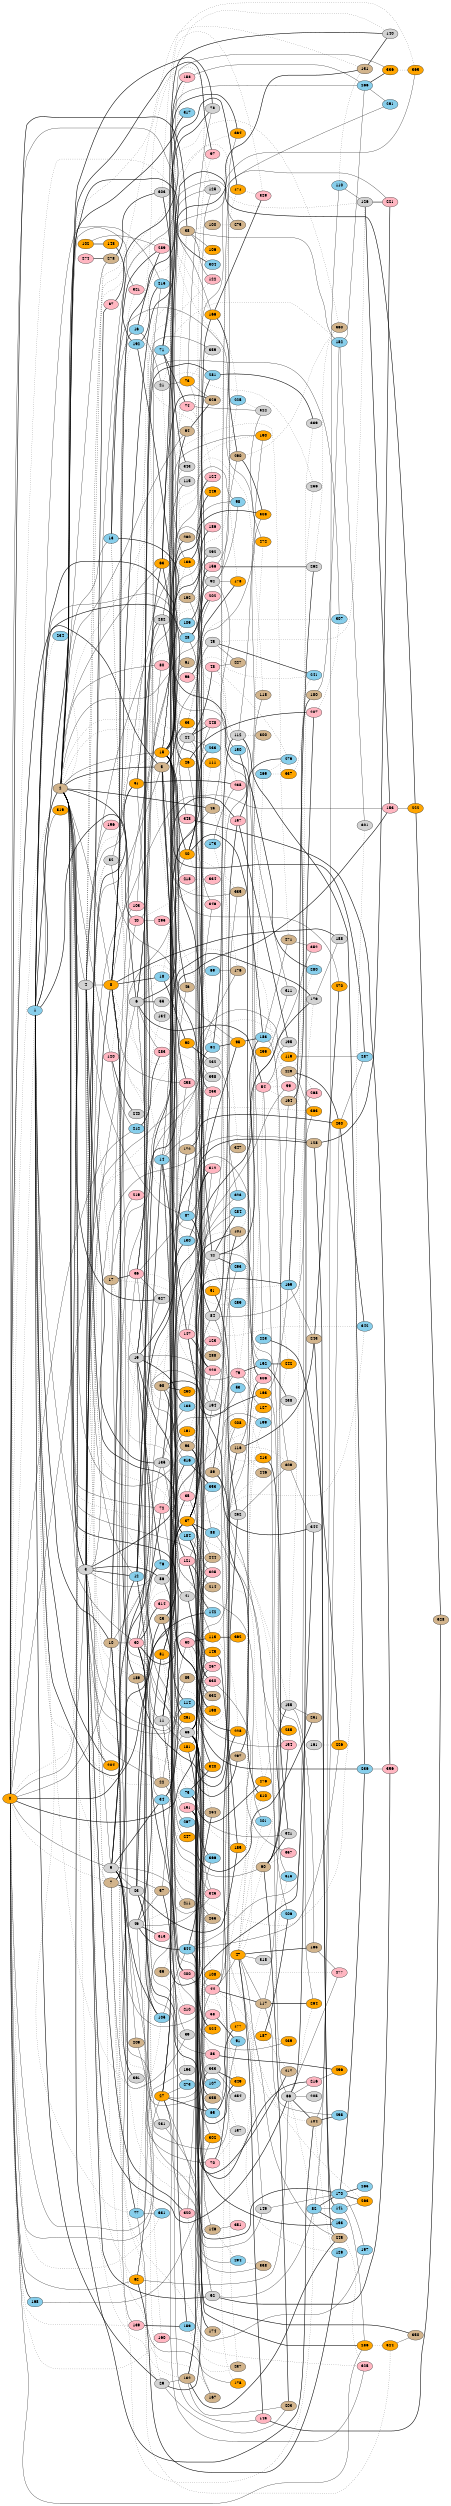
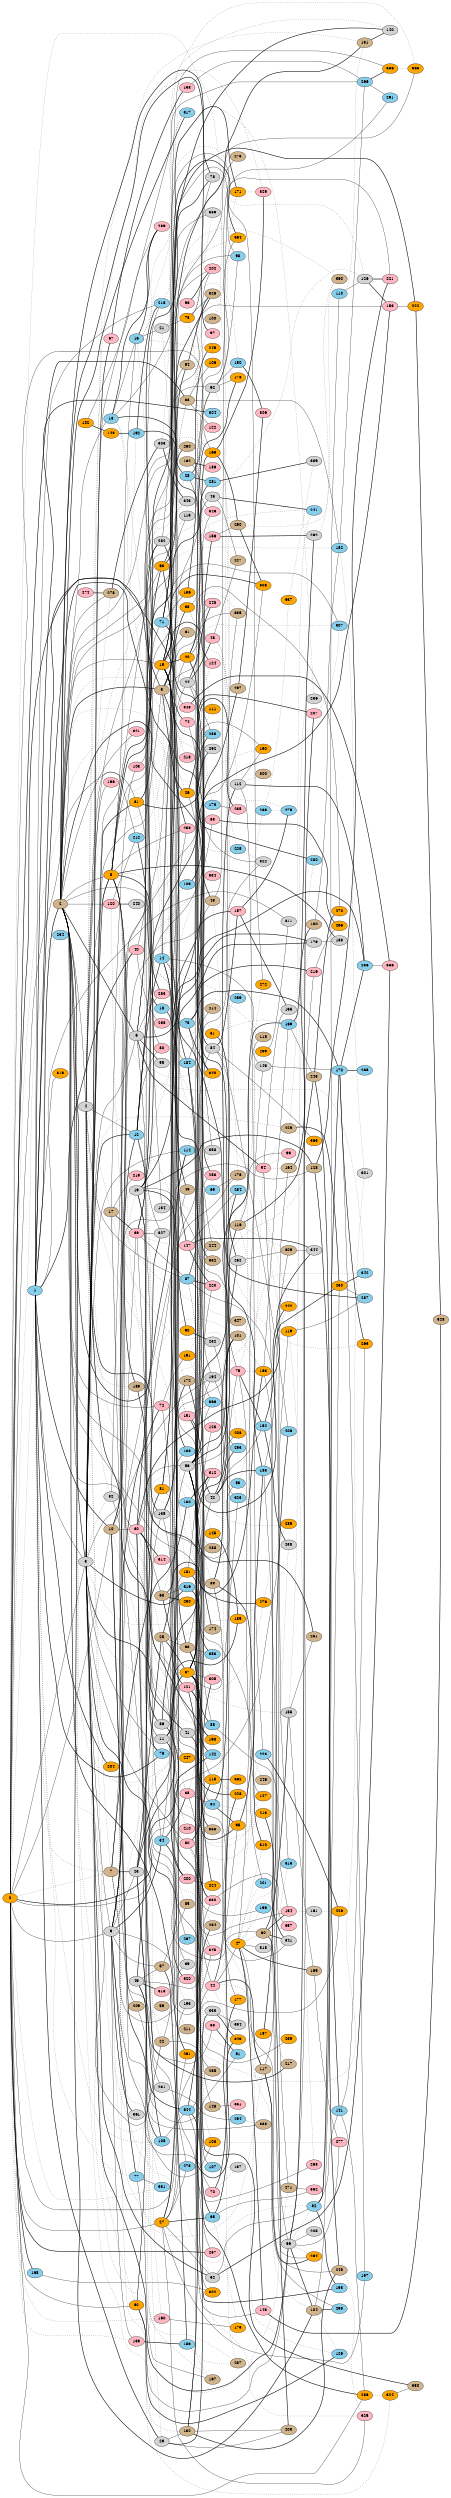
(213, 190) -> none
(352, 572) -> (353, 891)
(302, 1091) -> (301, 1135)
